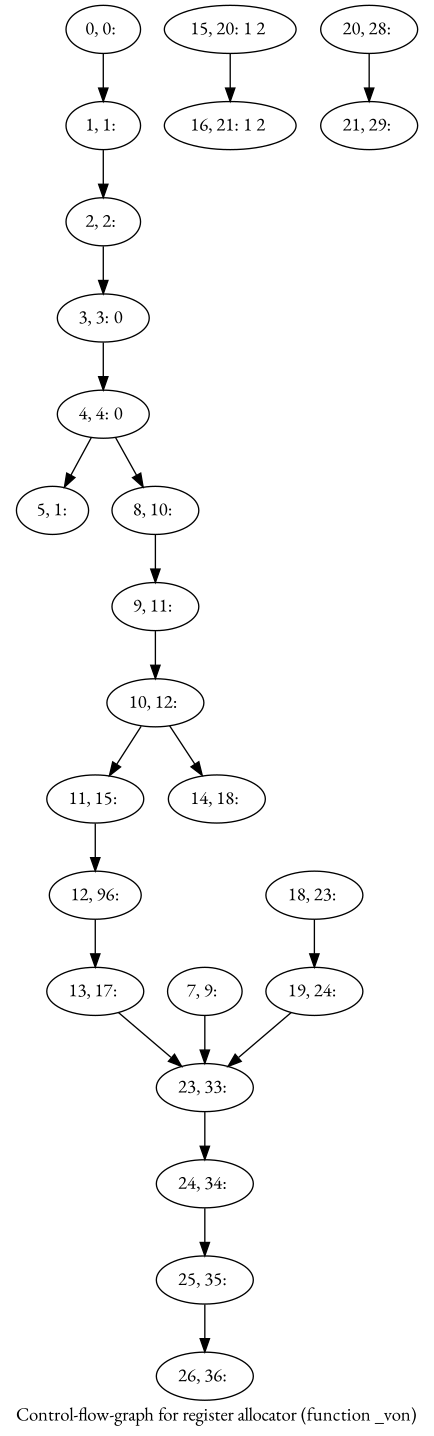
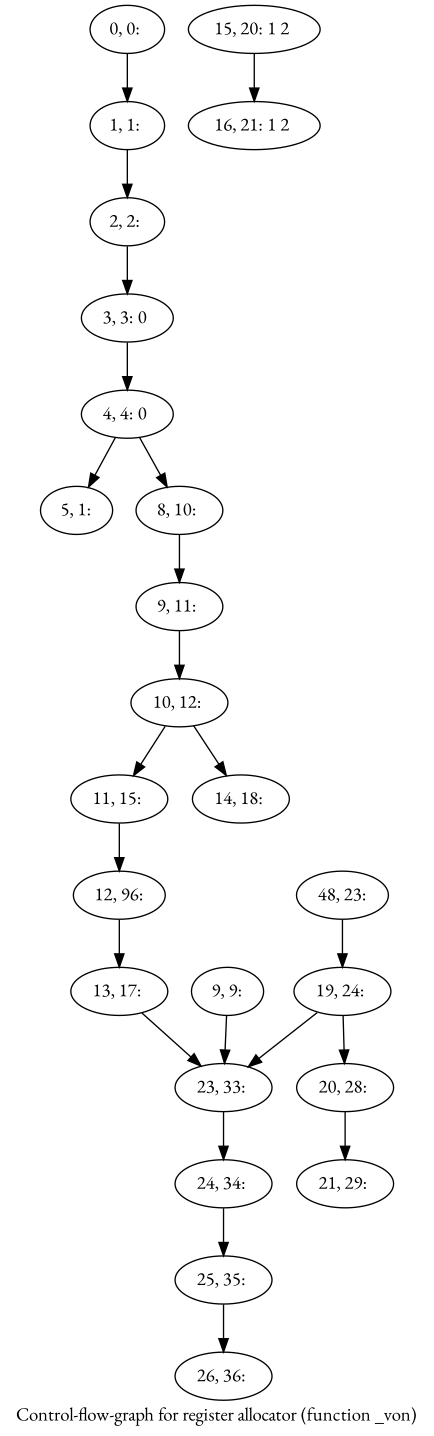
(314, 895) -> (342, 895)
(205, 991) -> (228, 991)
none -> (344, 1033)
